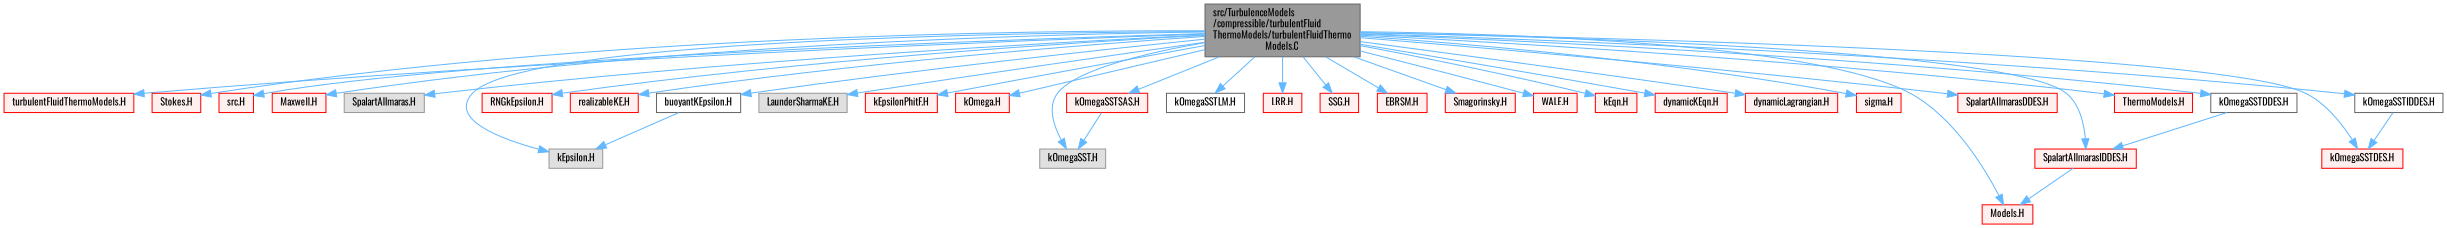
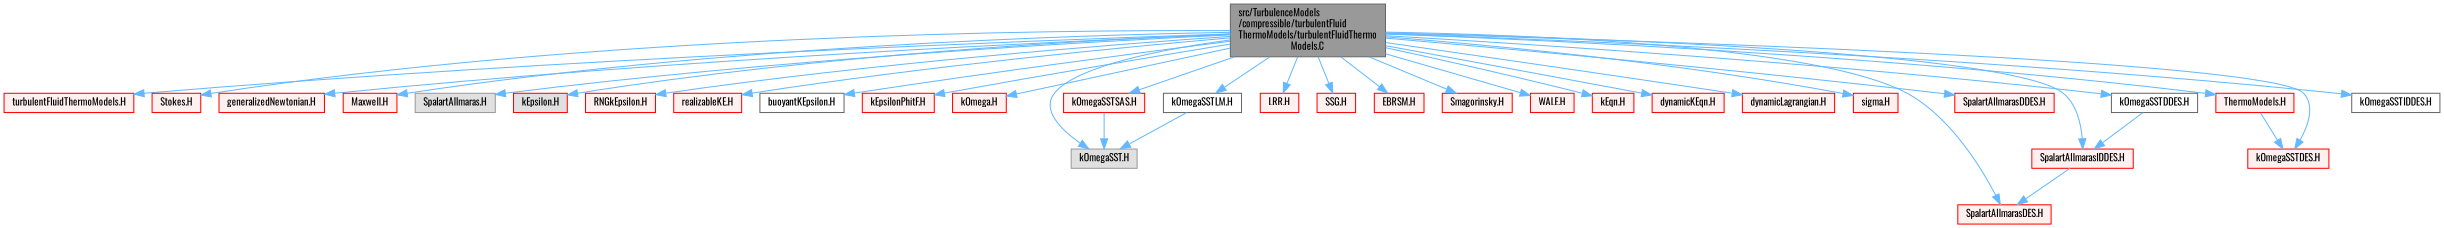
(236, 103) -> (272, 103)
(803, 103) -> none
(2383, 127) -> (2269, 126)
none -> (1158, 128)
(642, 129) -> none
(576, 159) -> (540, 103)
(2008, 214) -> (2004, 214)
